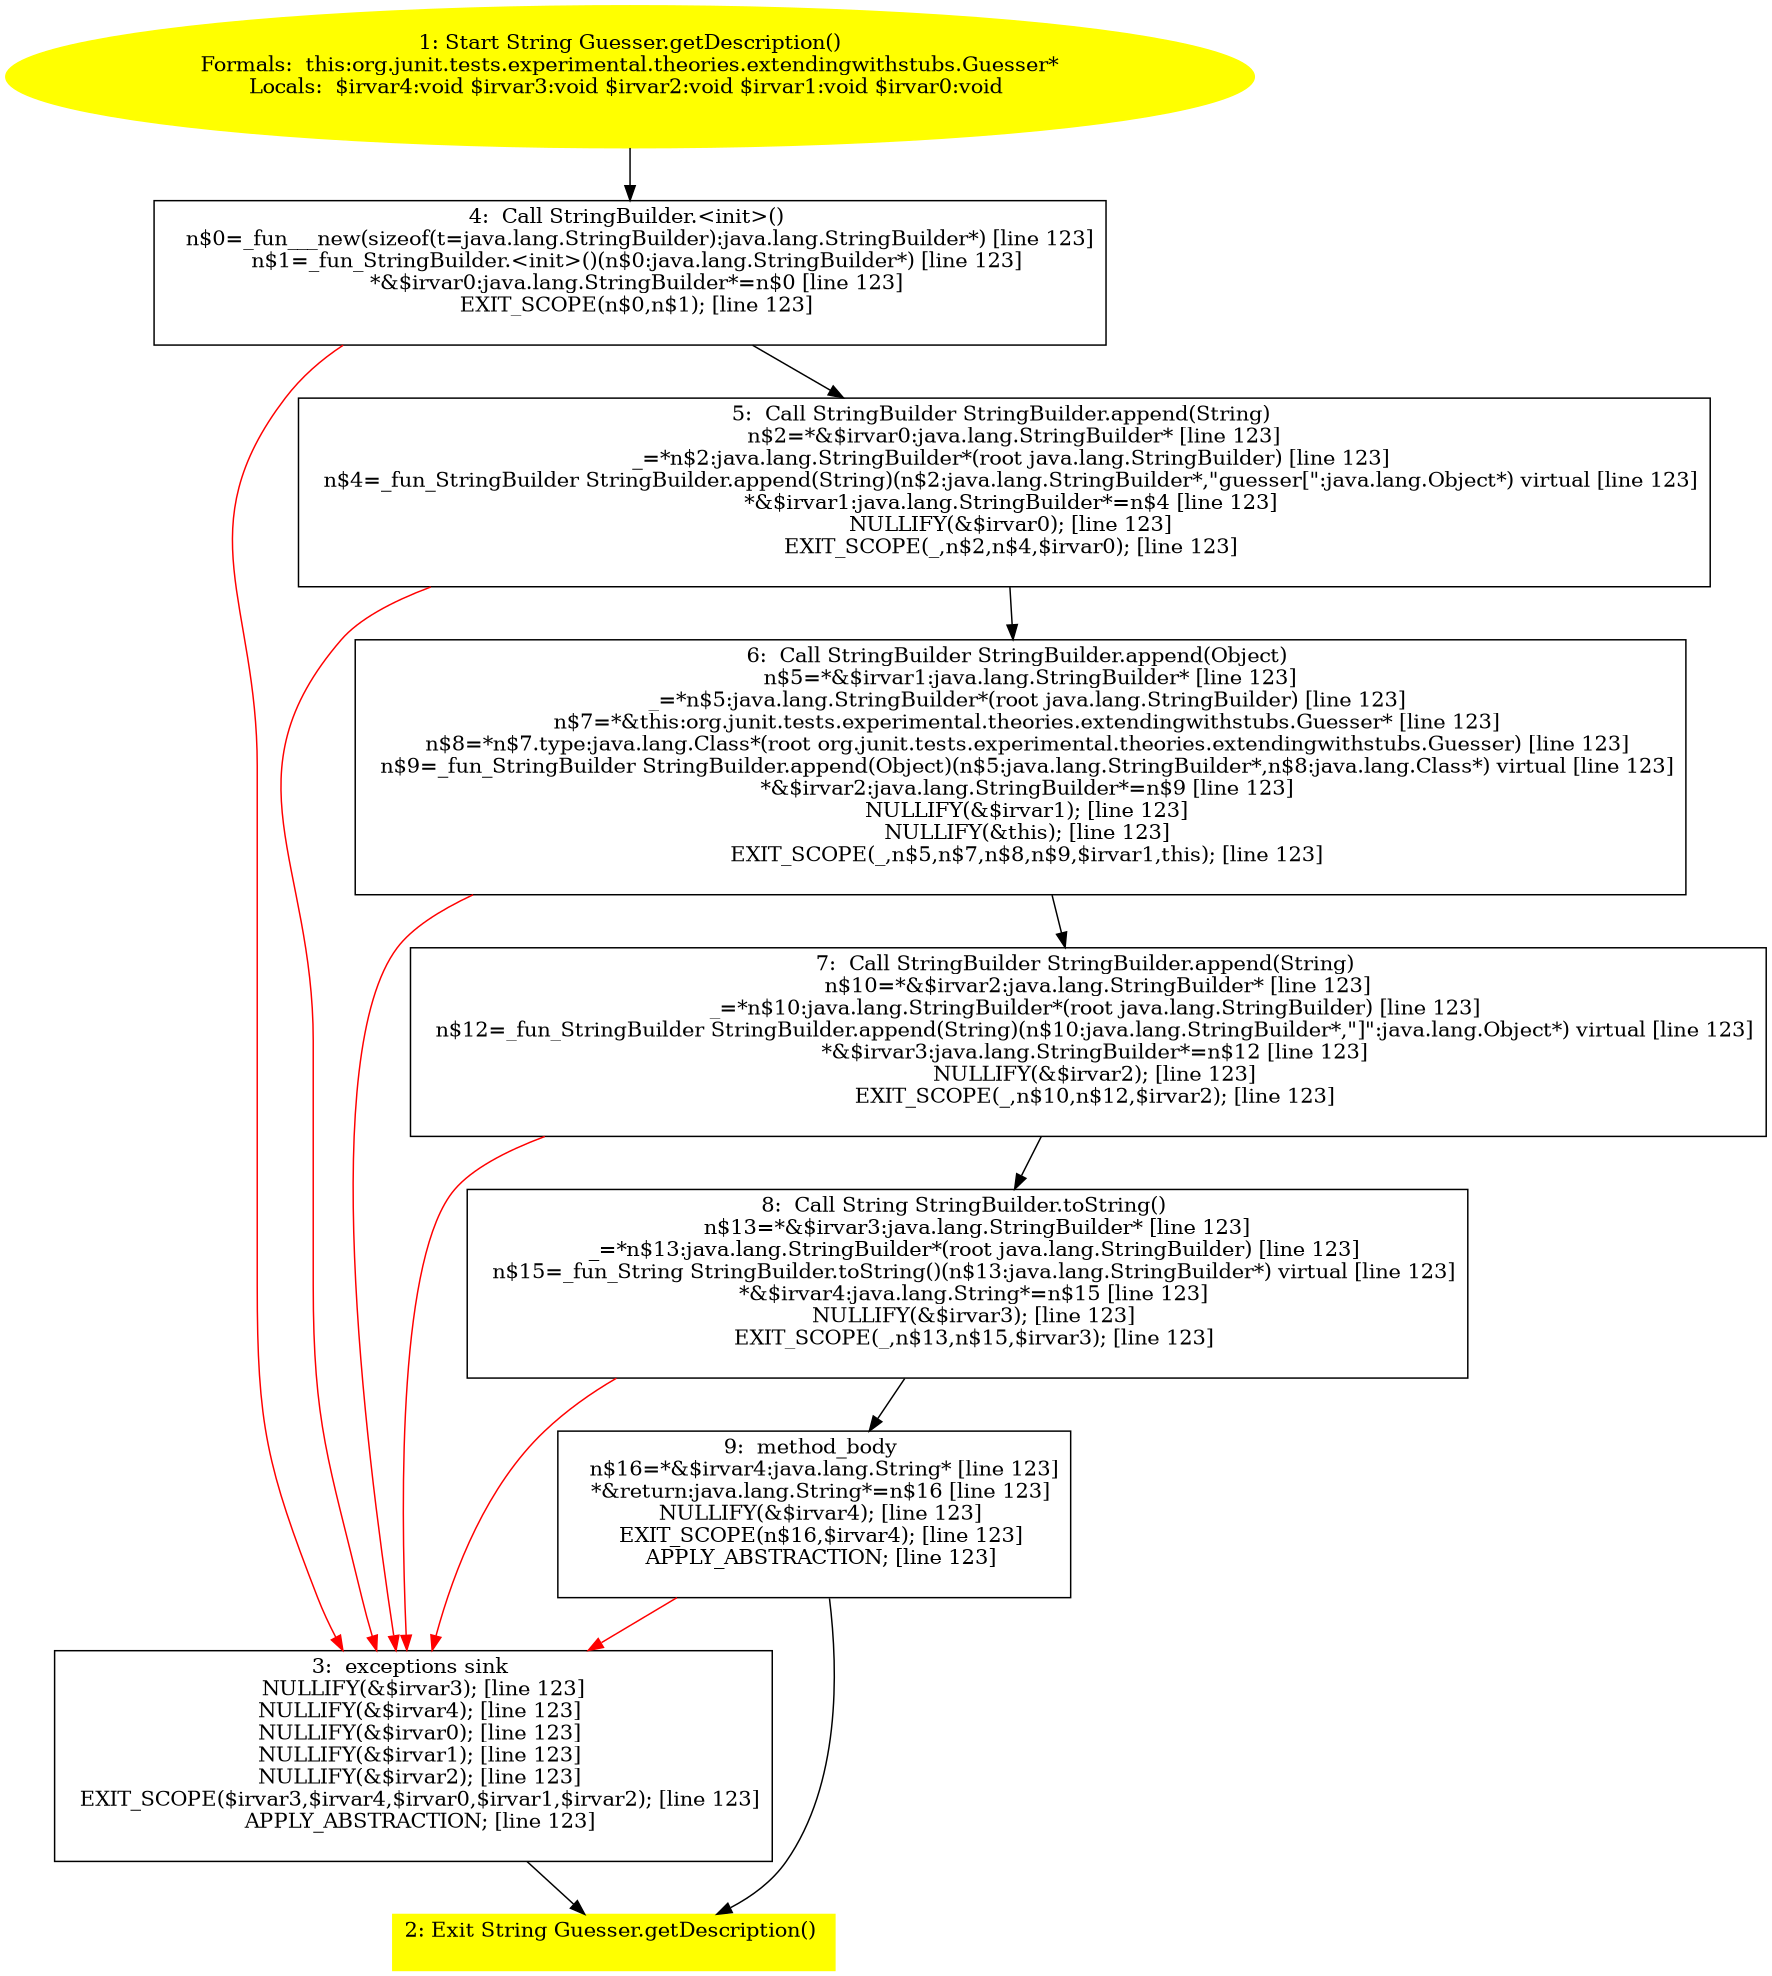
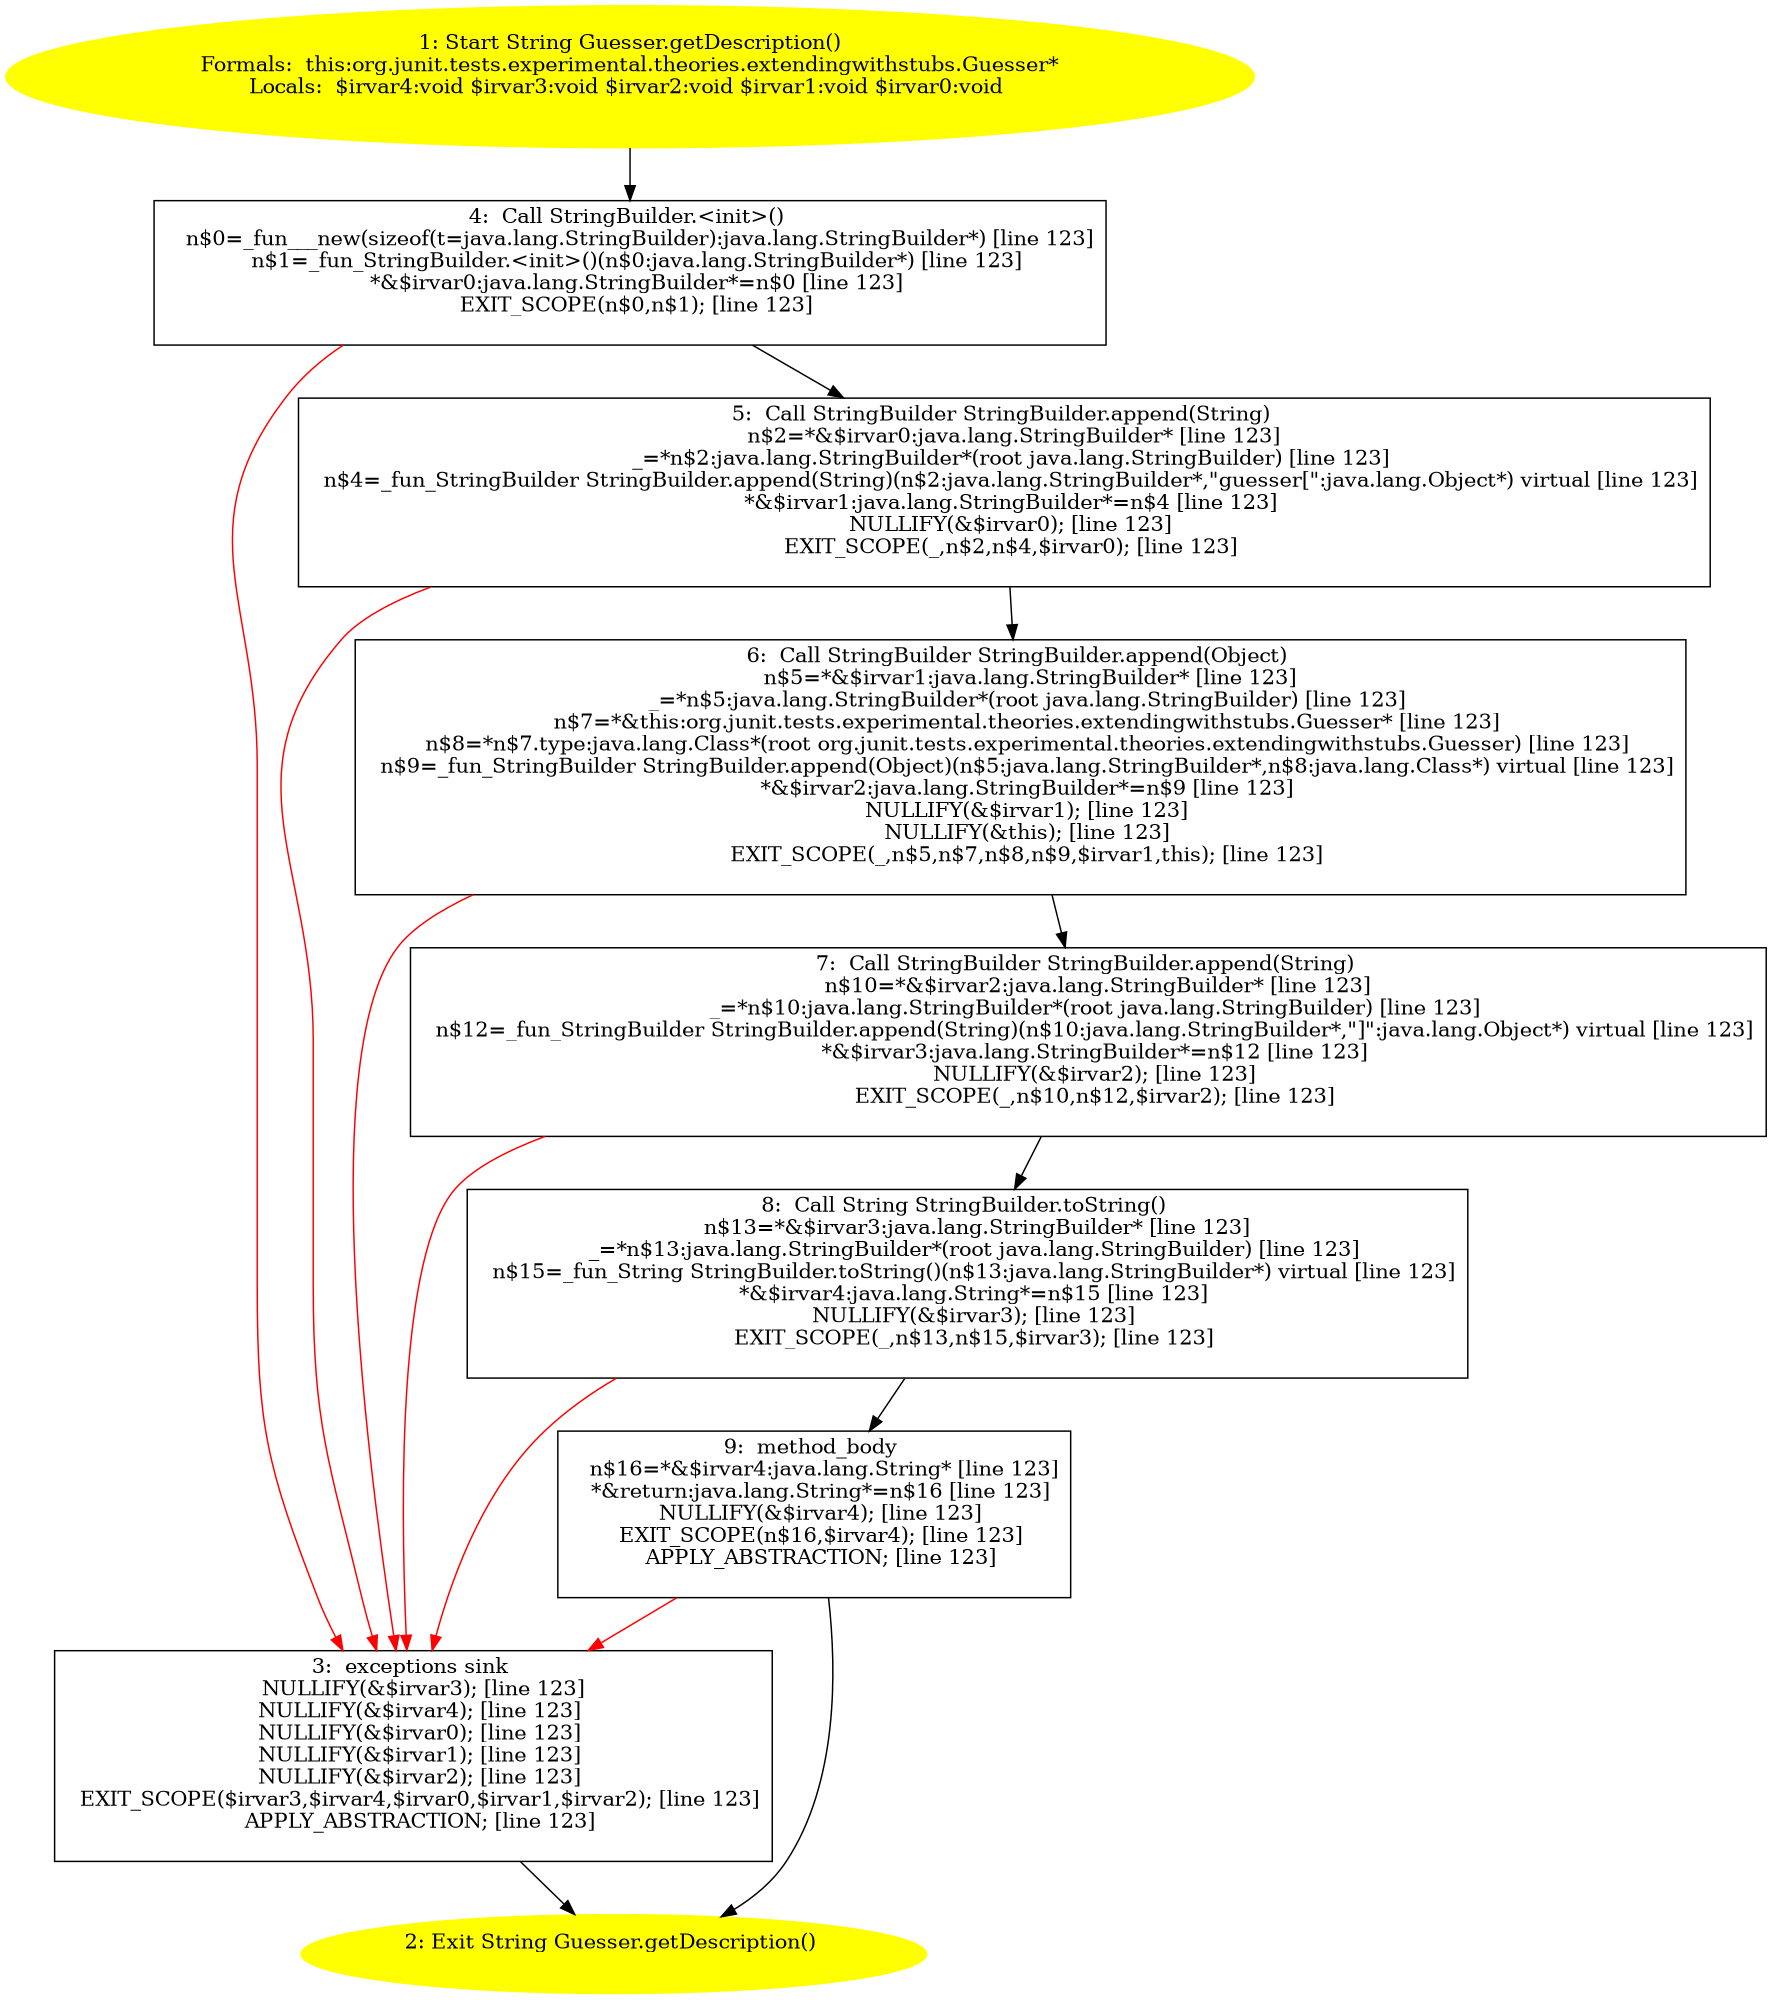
(614, 1943) -> (614, 1954)
